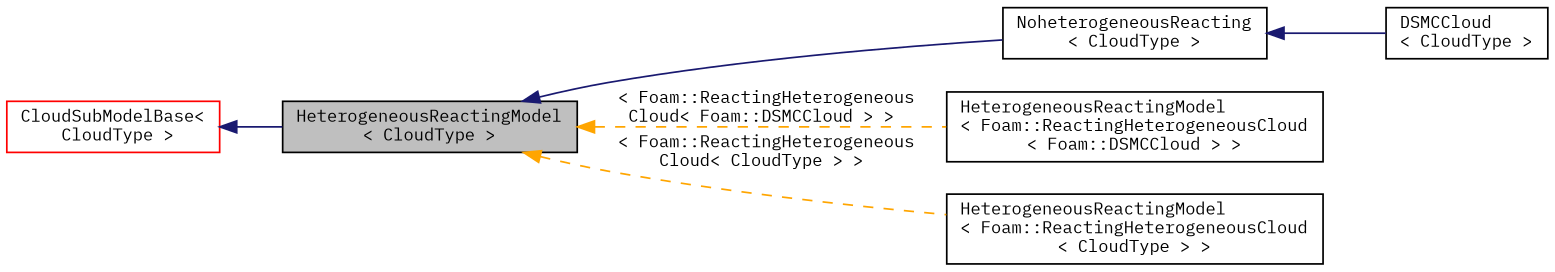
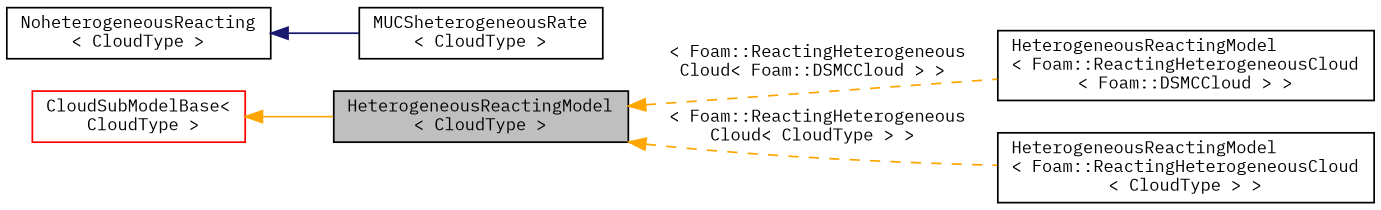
(1467, 33) -> (481, 33)
(770, 60) -> none
(260, 127) -> (298, 117)
